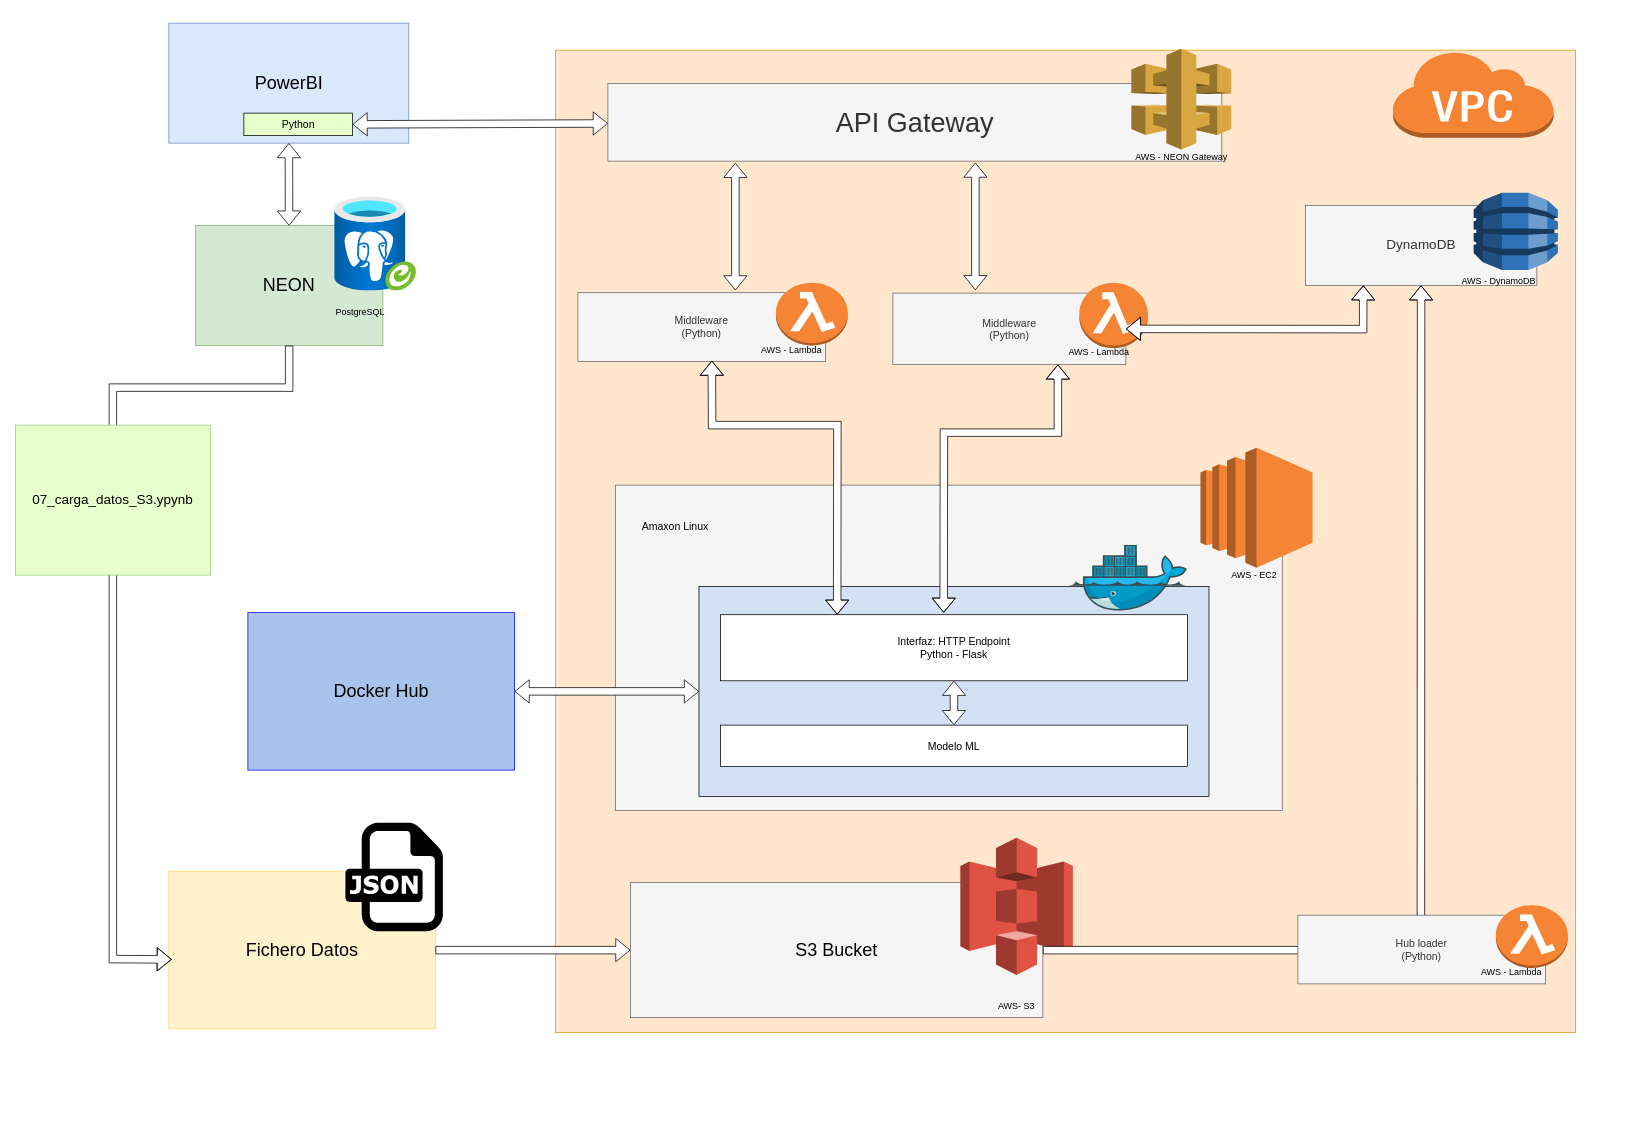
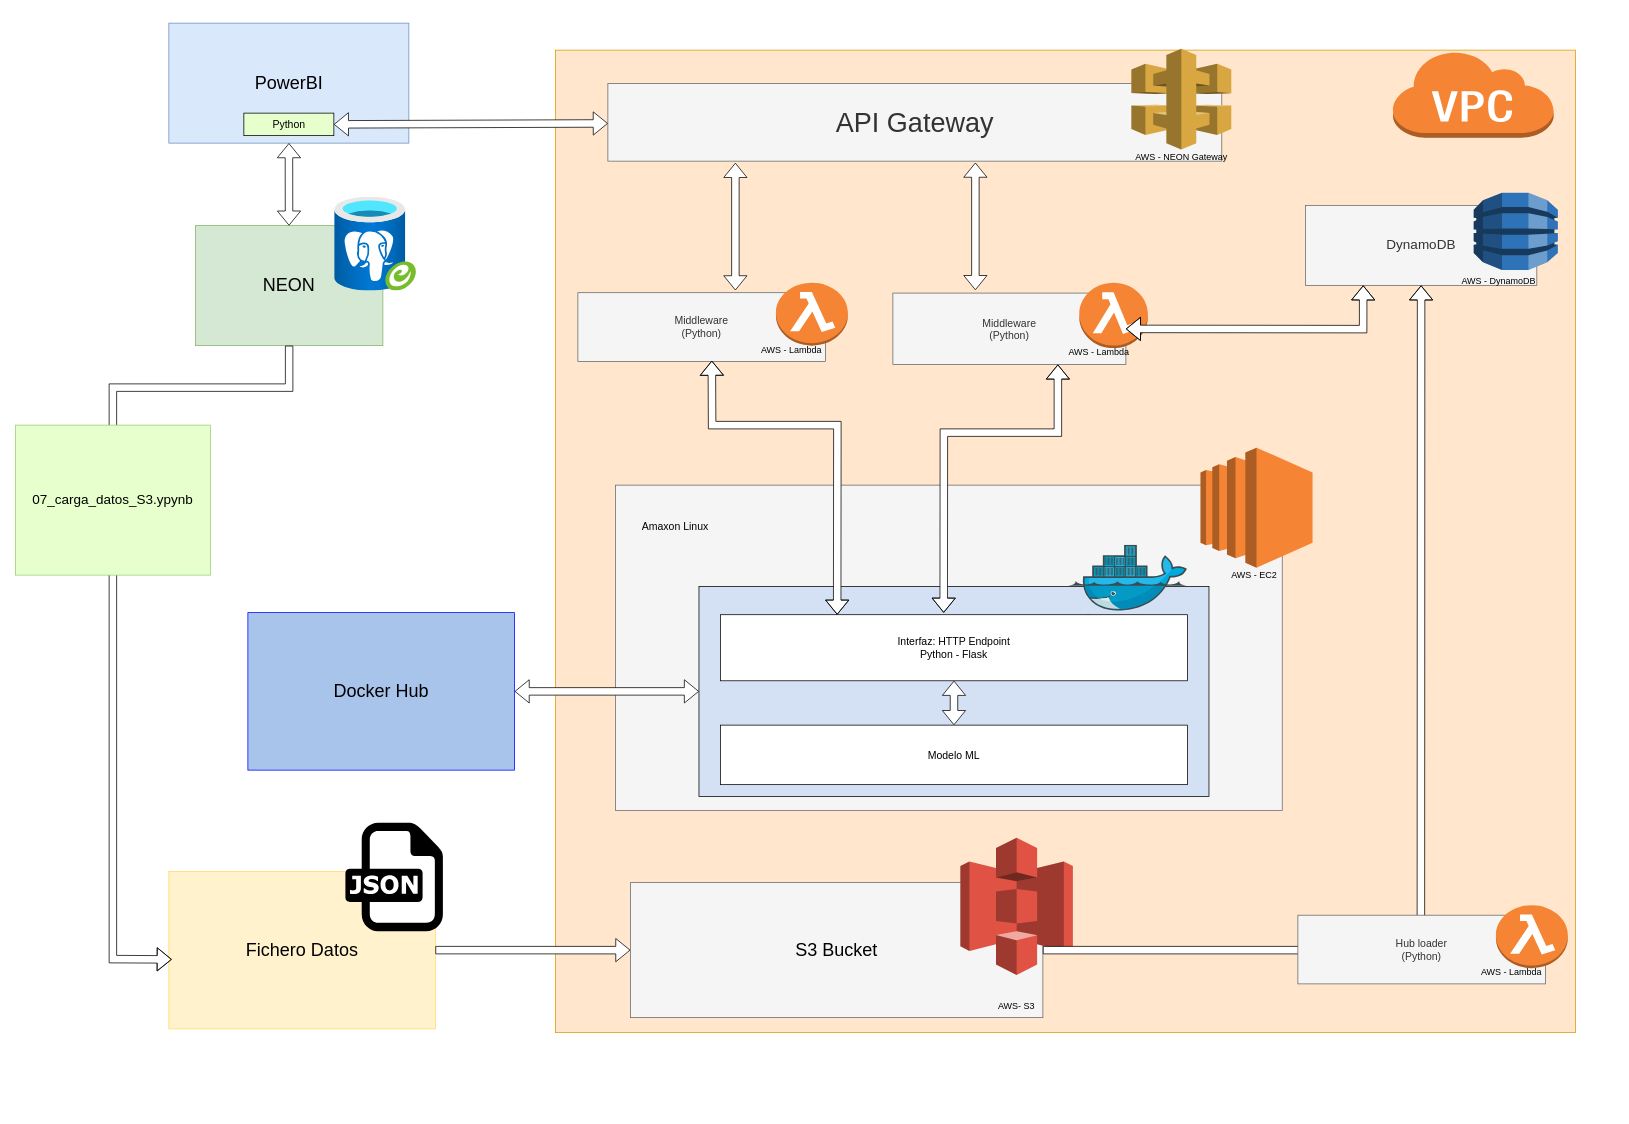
(298, 124) -> (289, 124)
(360, 312) -> none
(954, 746) -> (954, 755)
